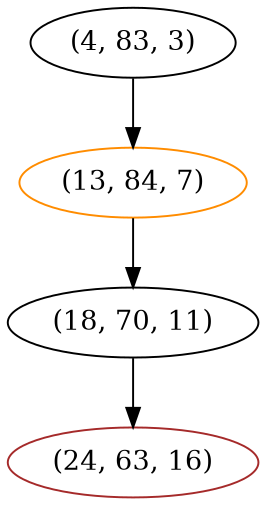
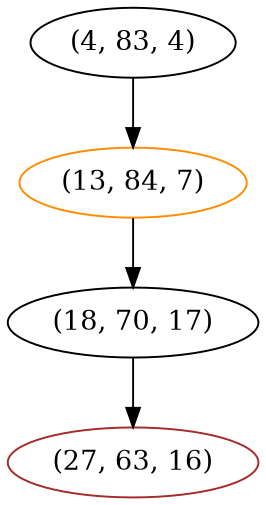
(133, 43) -> (133, 43)
(133, 323) -> (133, 323)
(133, 462) -> (133, 462)
